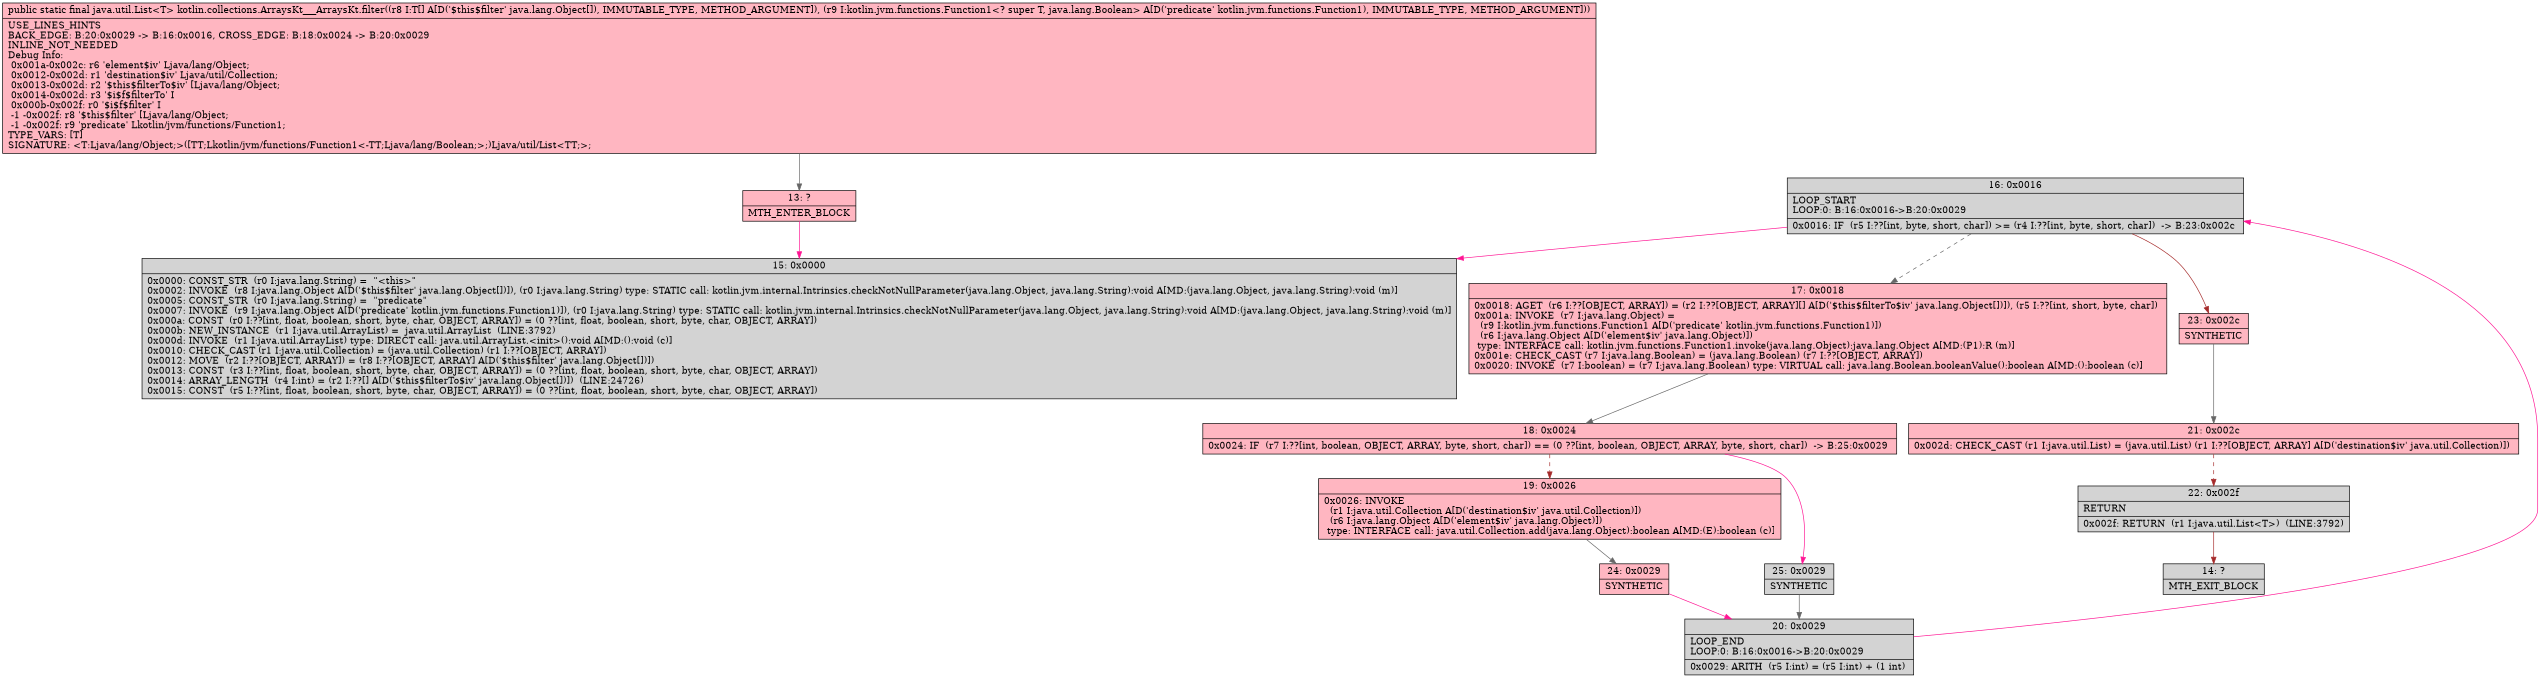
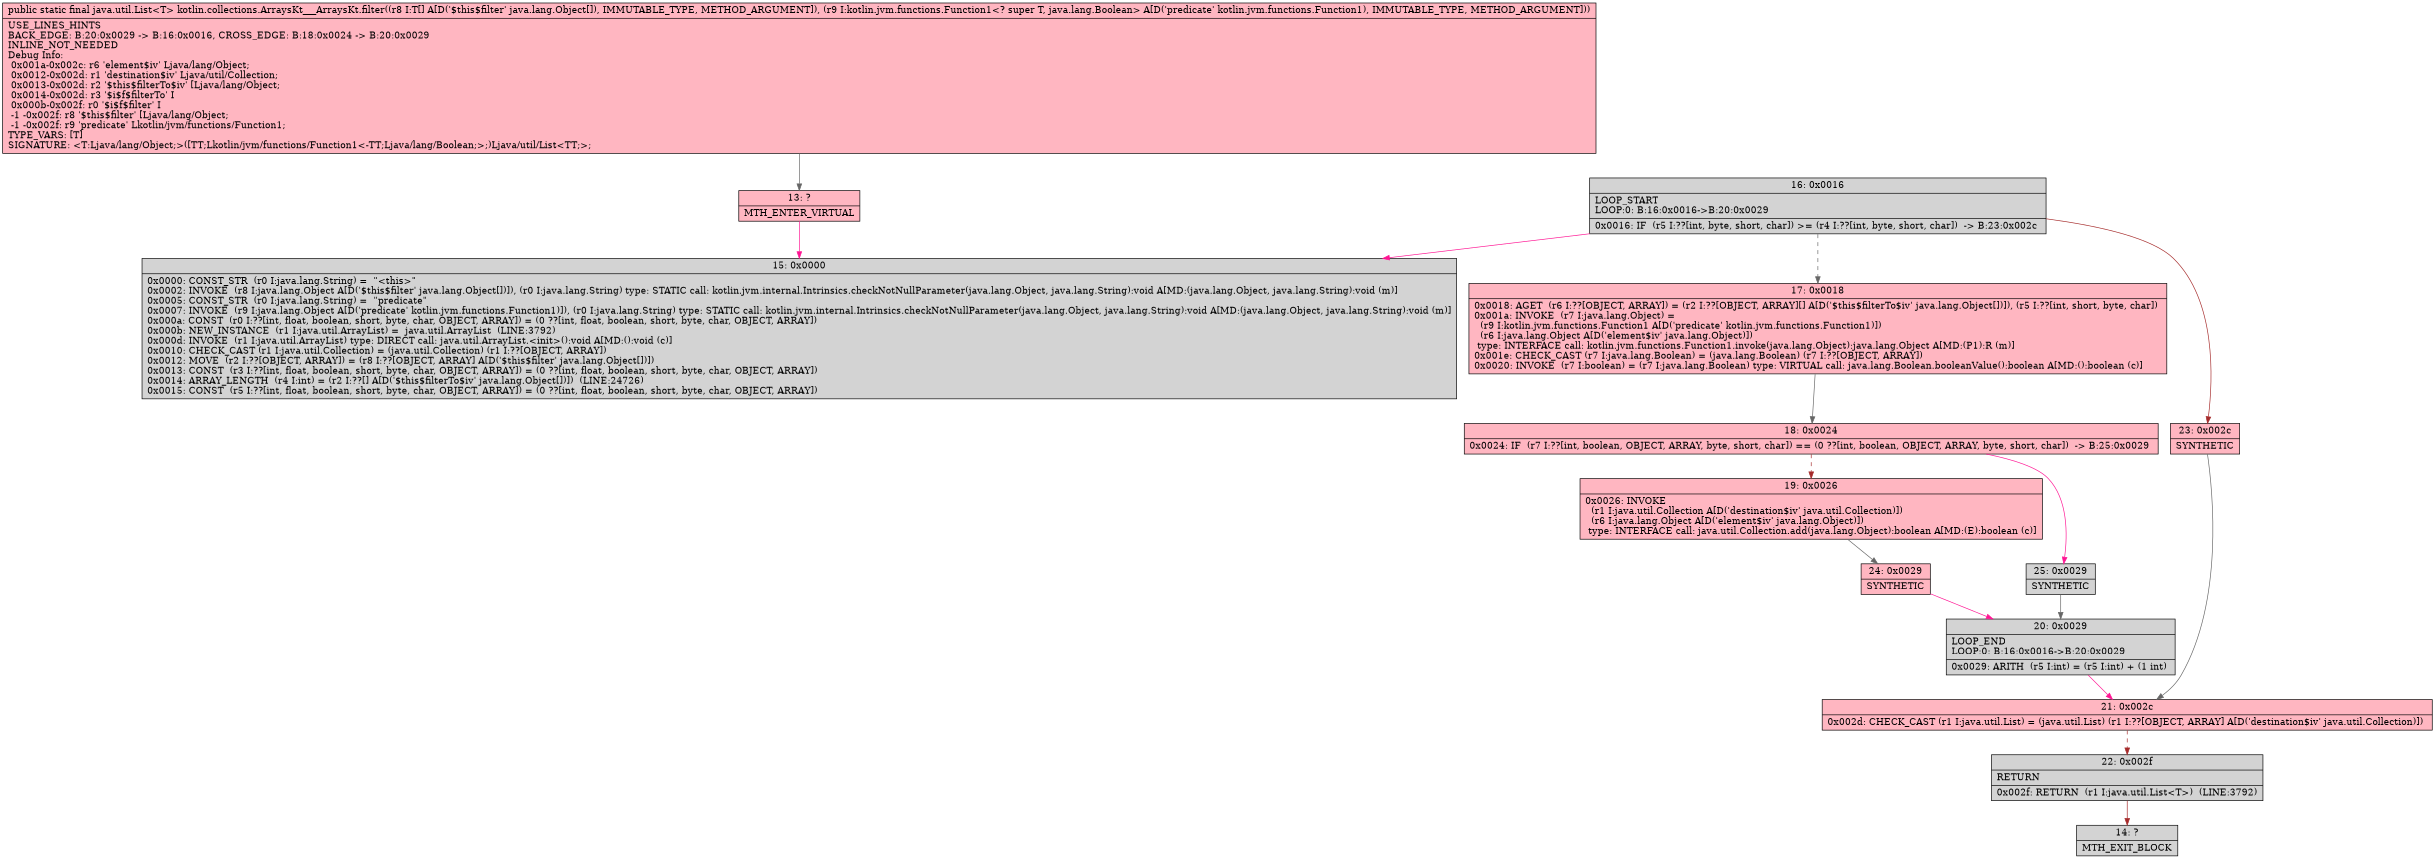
(799, 213) -> (799, 213)
(2461, 555) -> (2098, 685)
